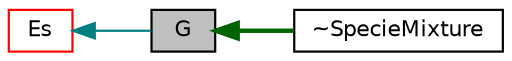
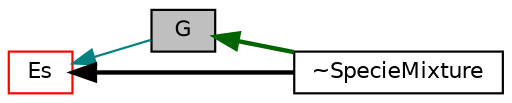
none -> (195, 72)
